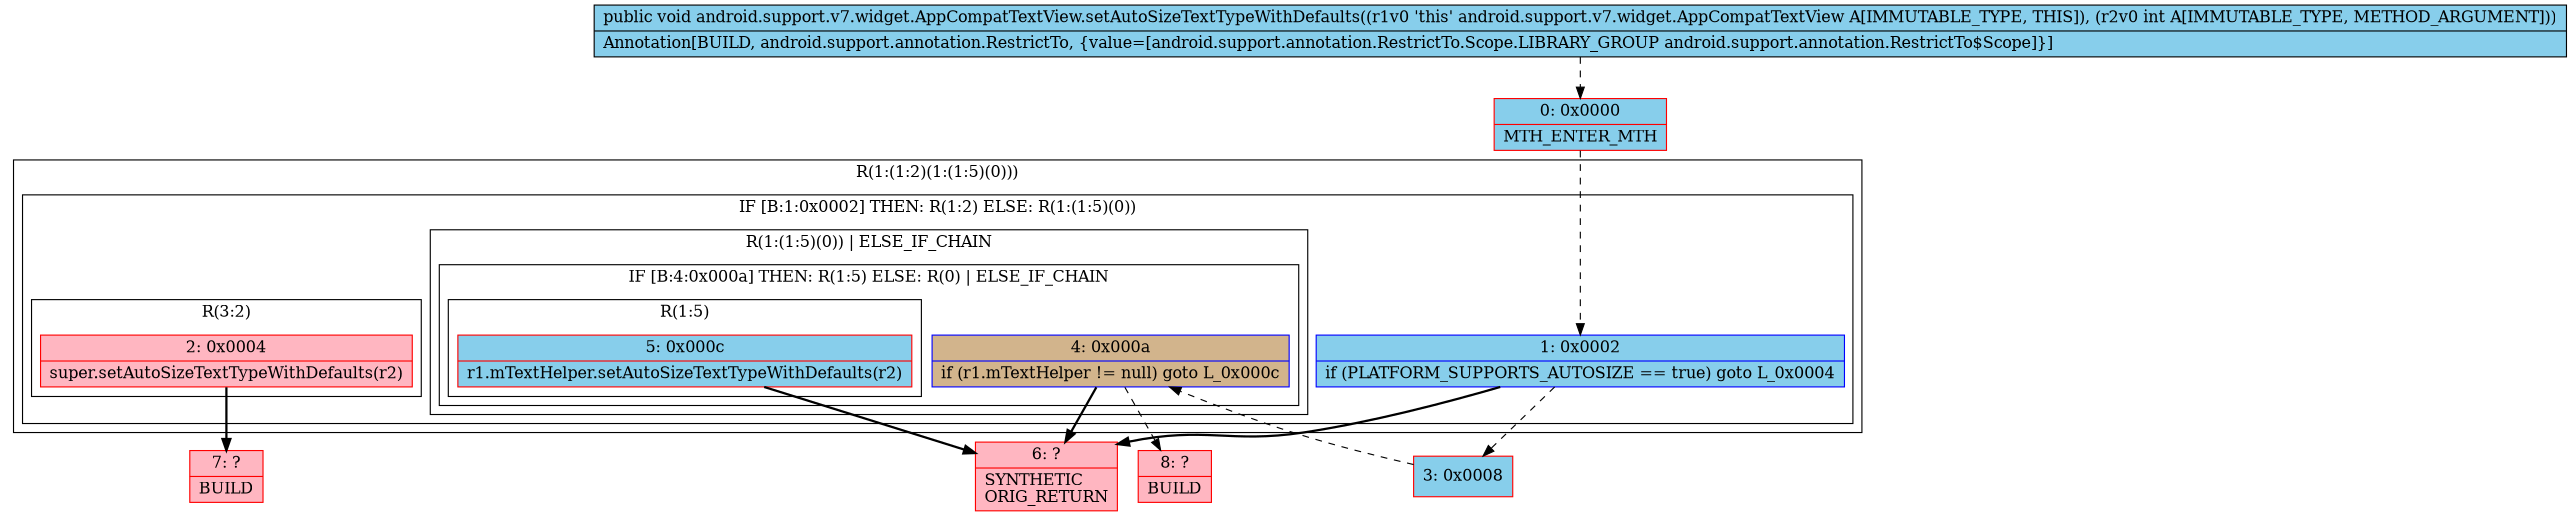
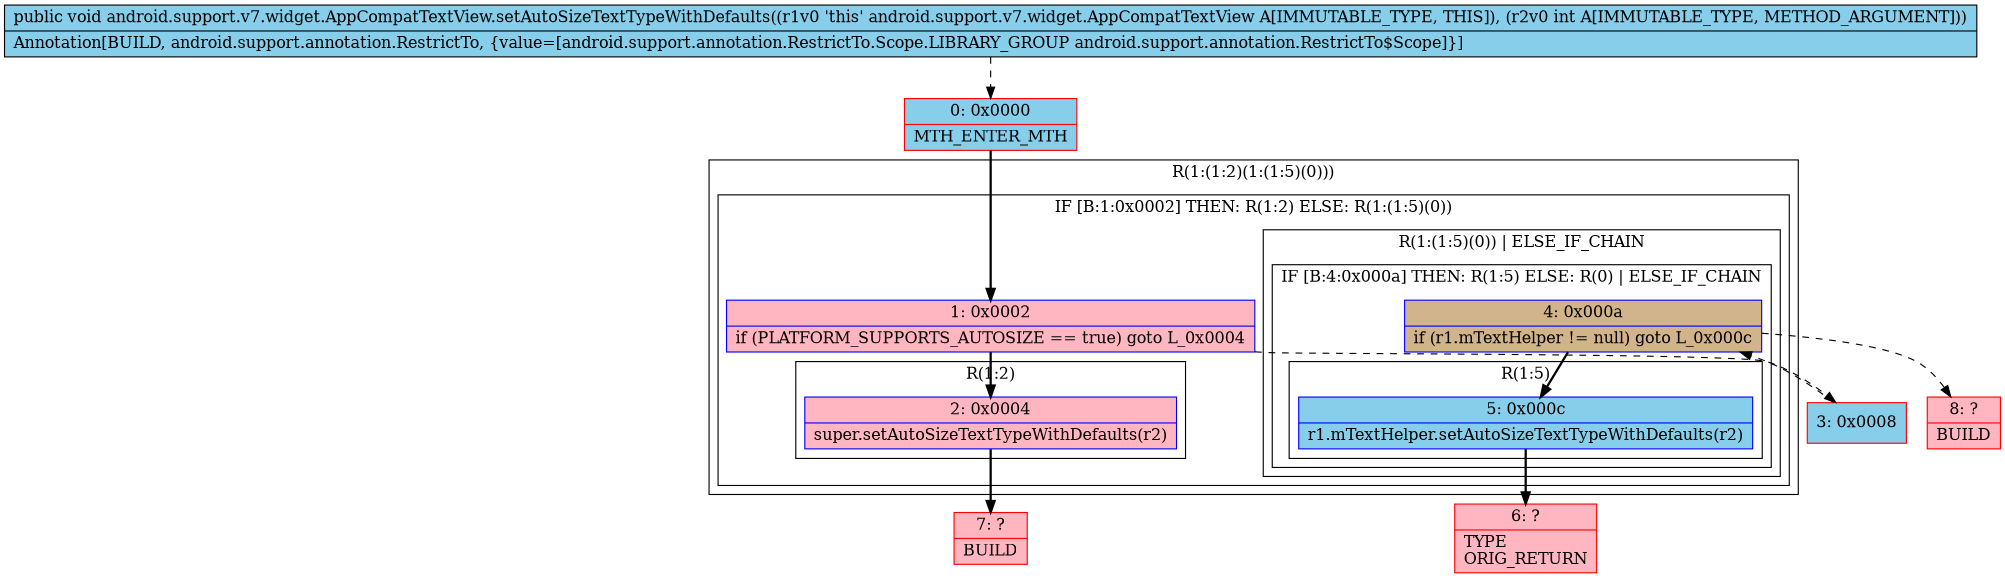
(1580, 237) -> (991, 219)
(226, 313) -> (991, 375)
(226, 361) -> (991, 423)
(685, 361) -> (1526, 423)
(1580, 361) -> (991, 326)
(1090, 398) -> (1557, 370)
(1391, 416) -> (991, 369)
(1034, 480) -> (1486, 542)
